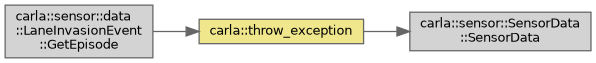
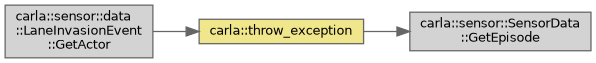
(79, 31) -> (79, 31)
(500, 31) -> (500, 31)
